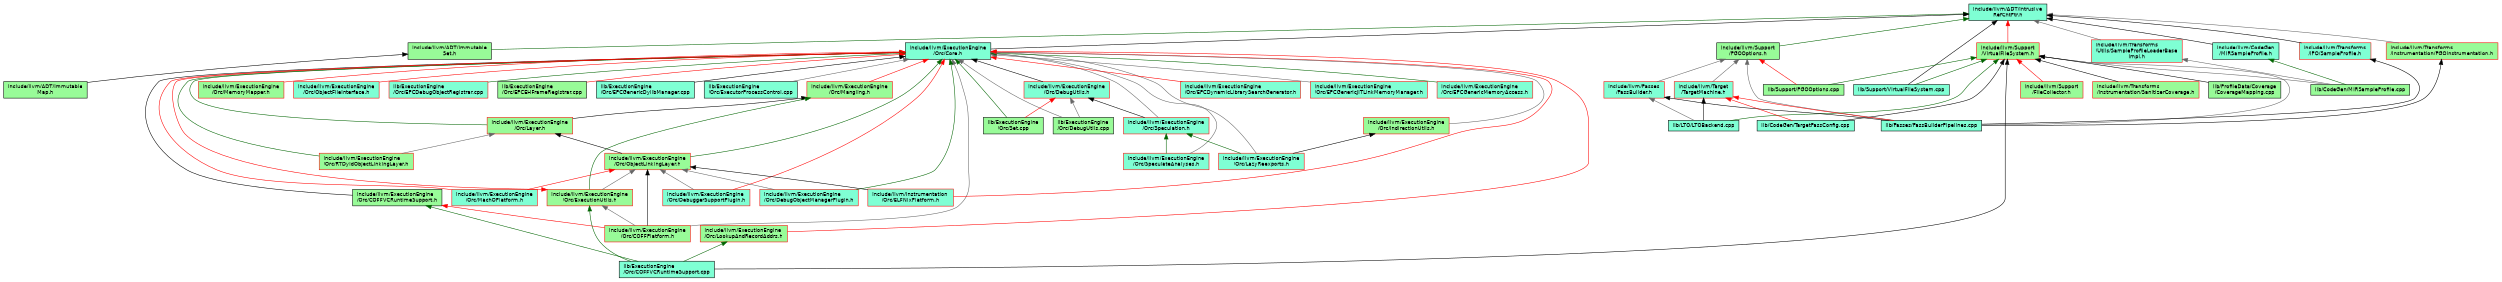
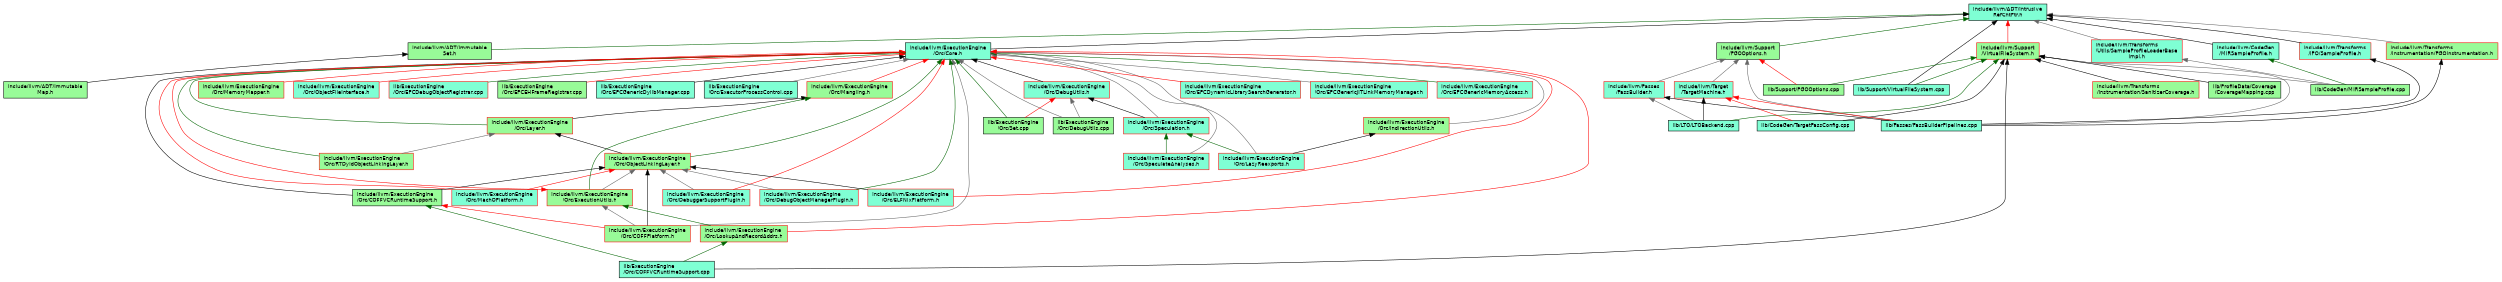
(2052, 90) -> none
none -> (521, 179)
(911, 198) -> (911, 198)
(601, 243) -> (669, 216)
